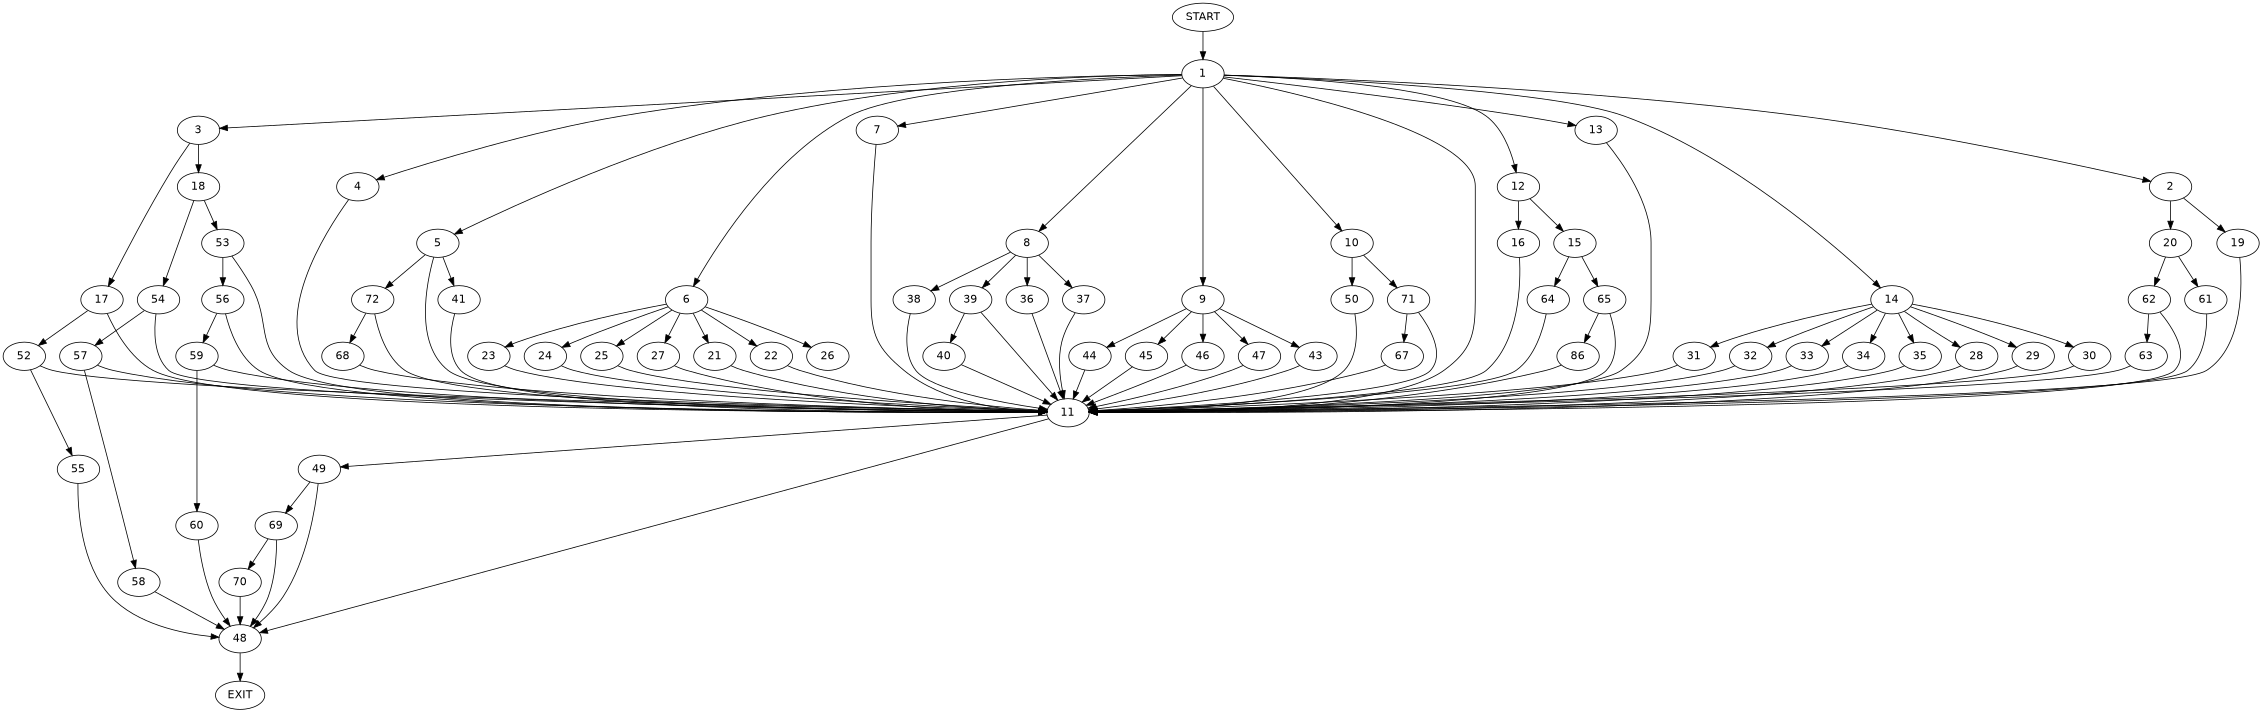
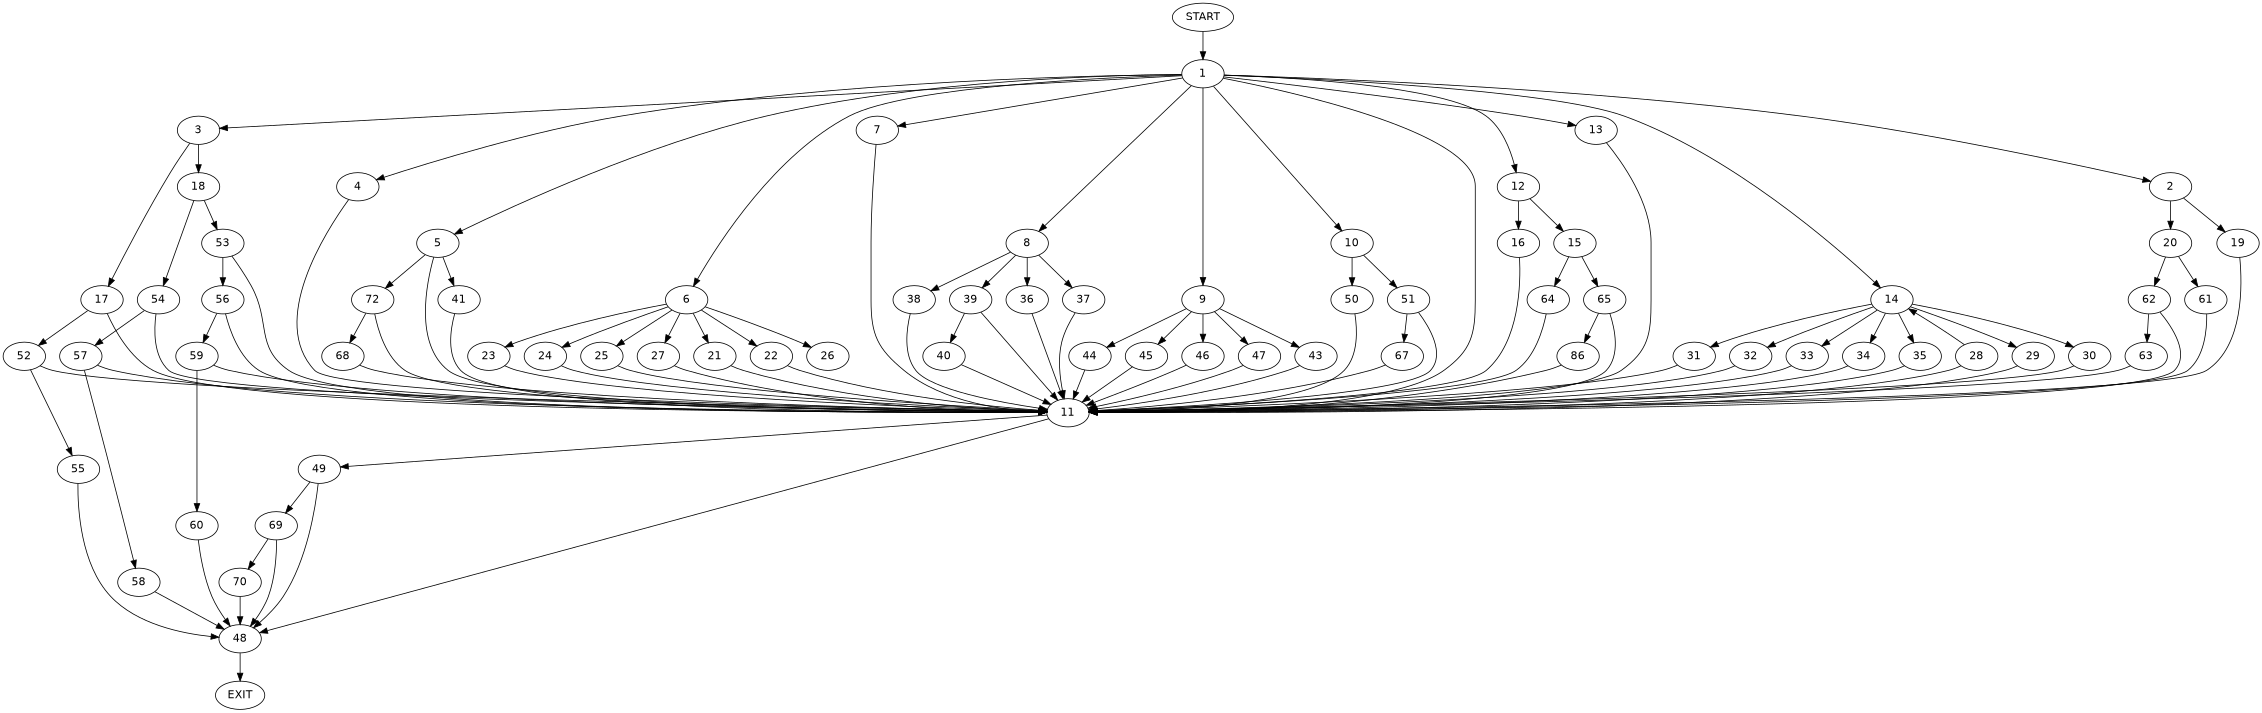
(1409, 300) -> (1409, 300)
(1929, 328) -> (1940, 328)
